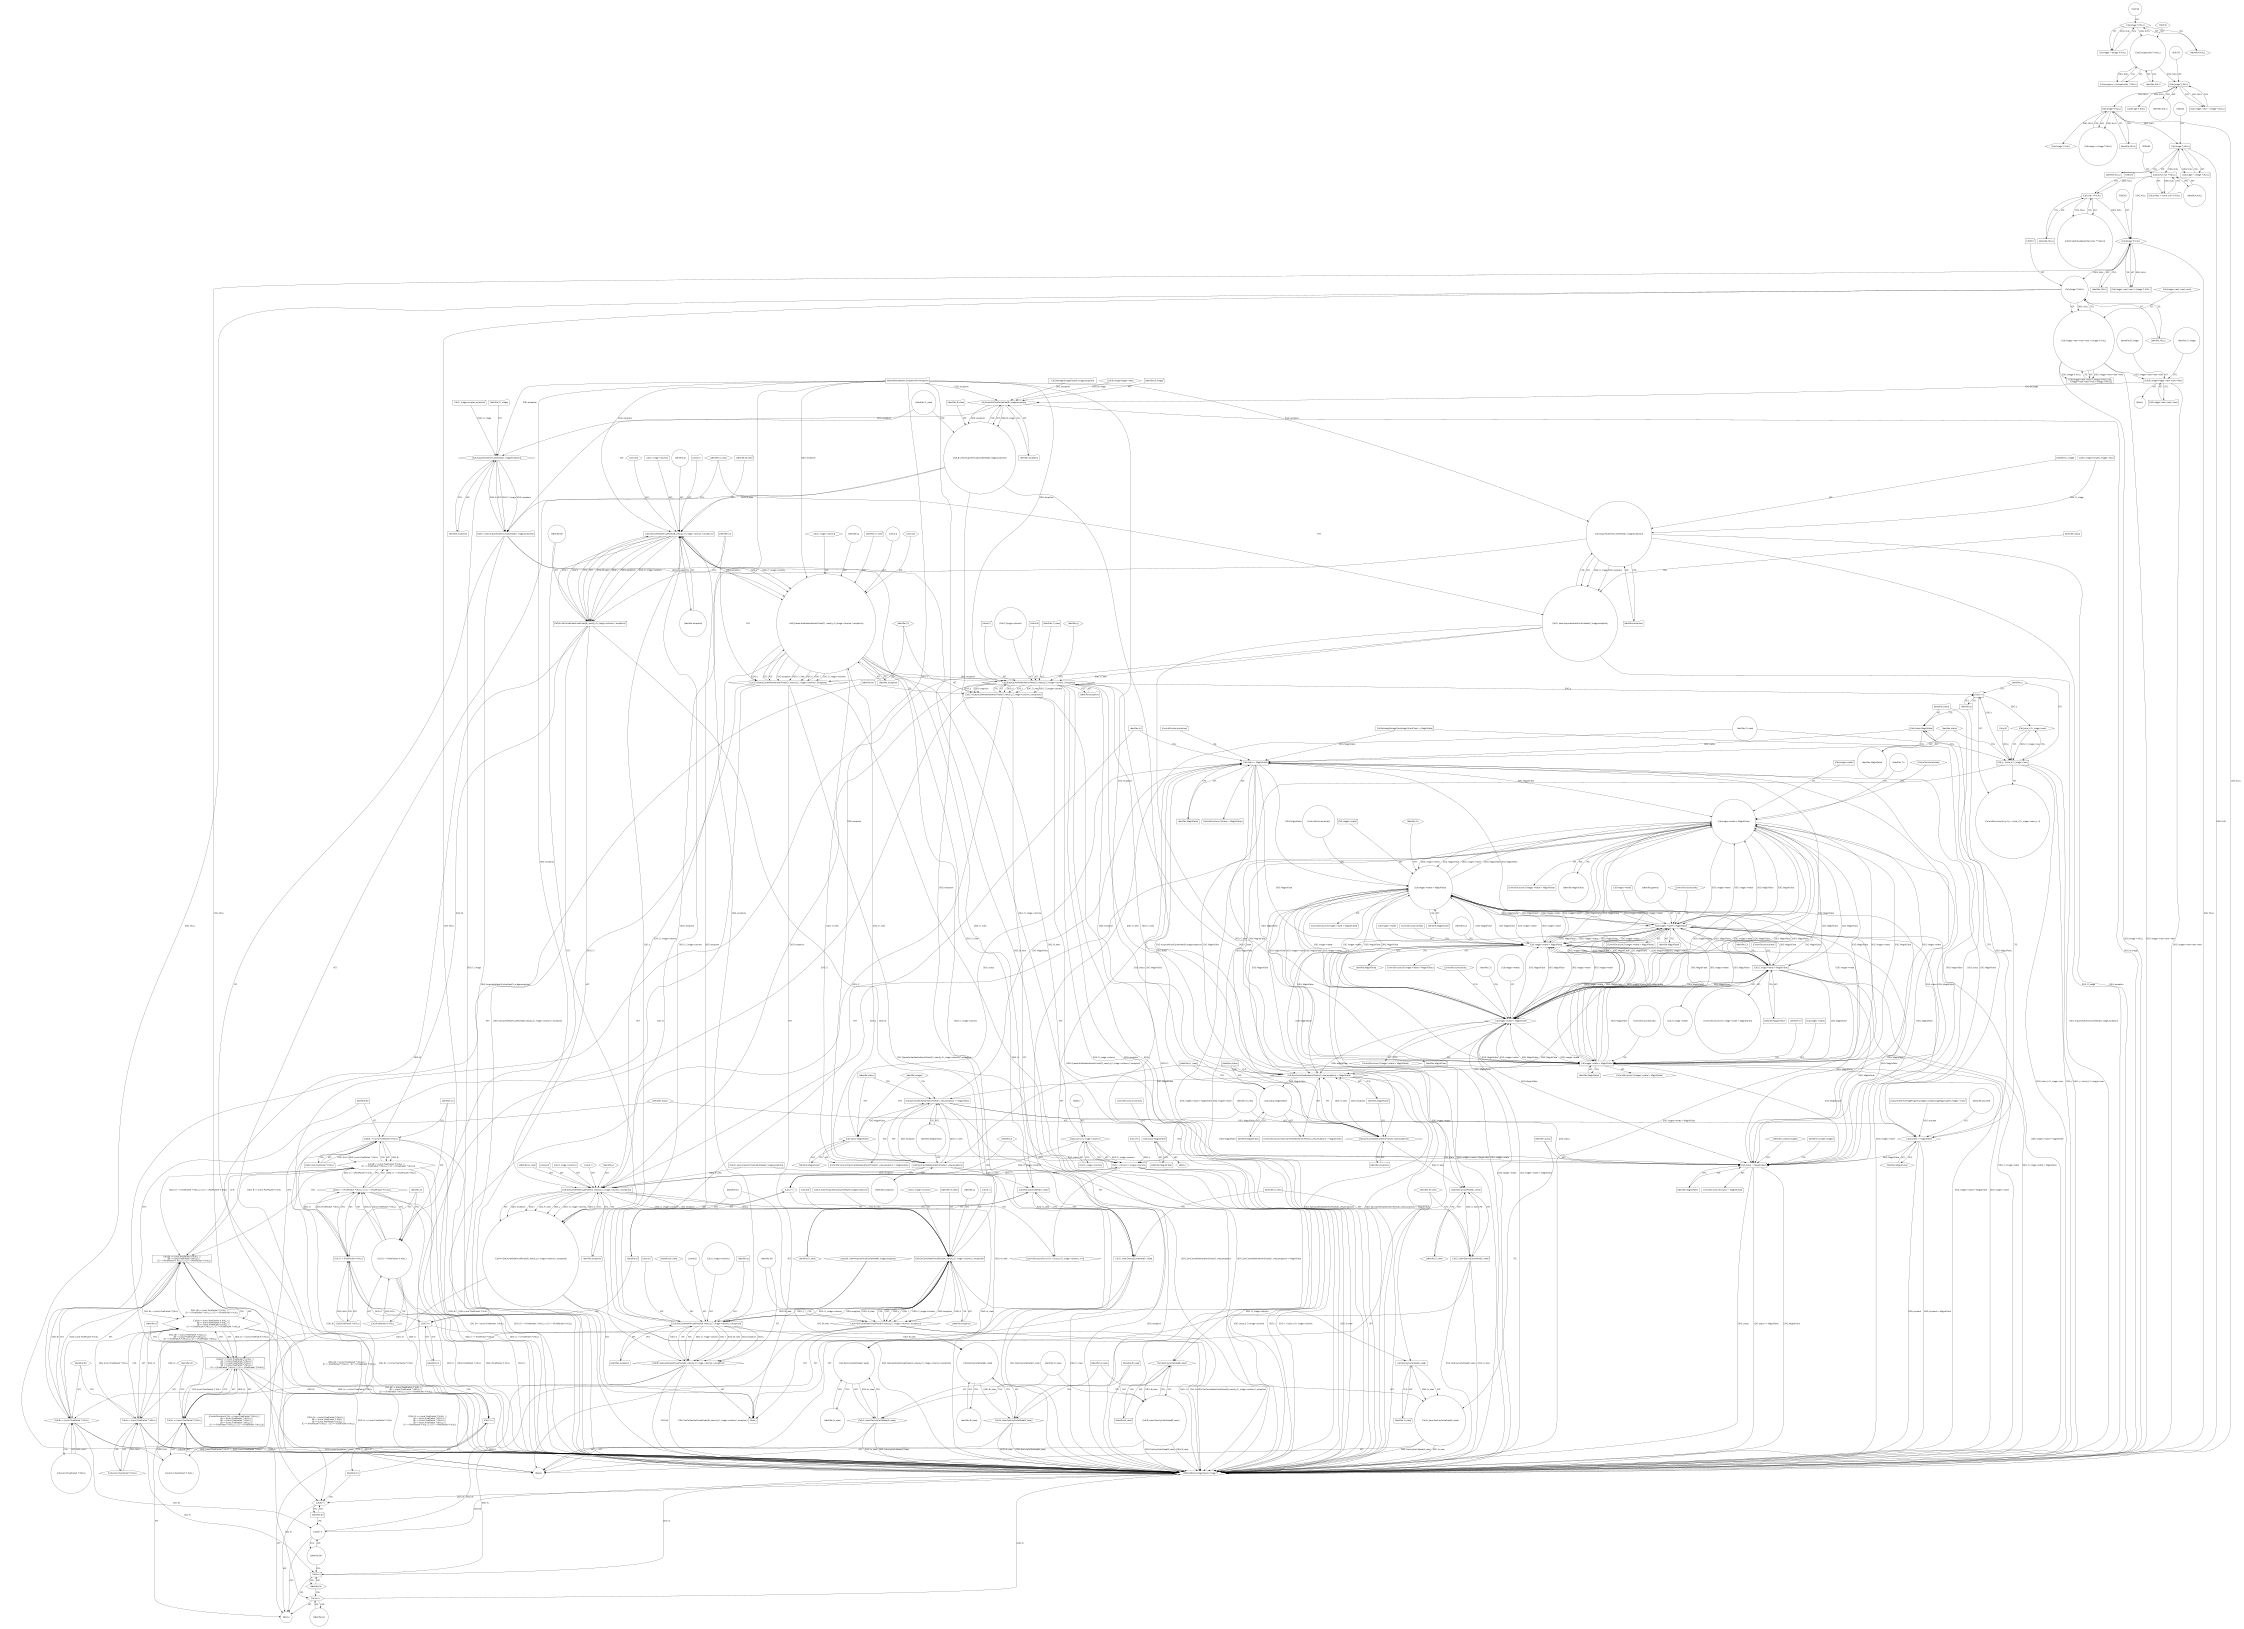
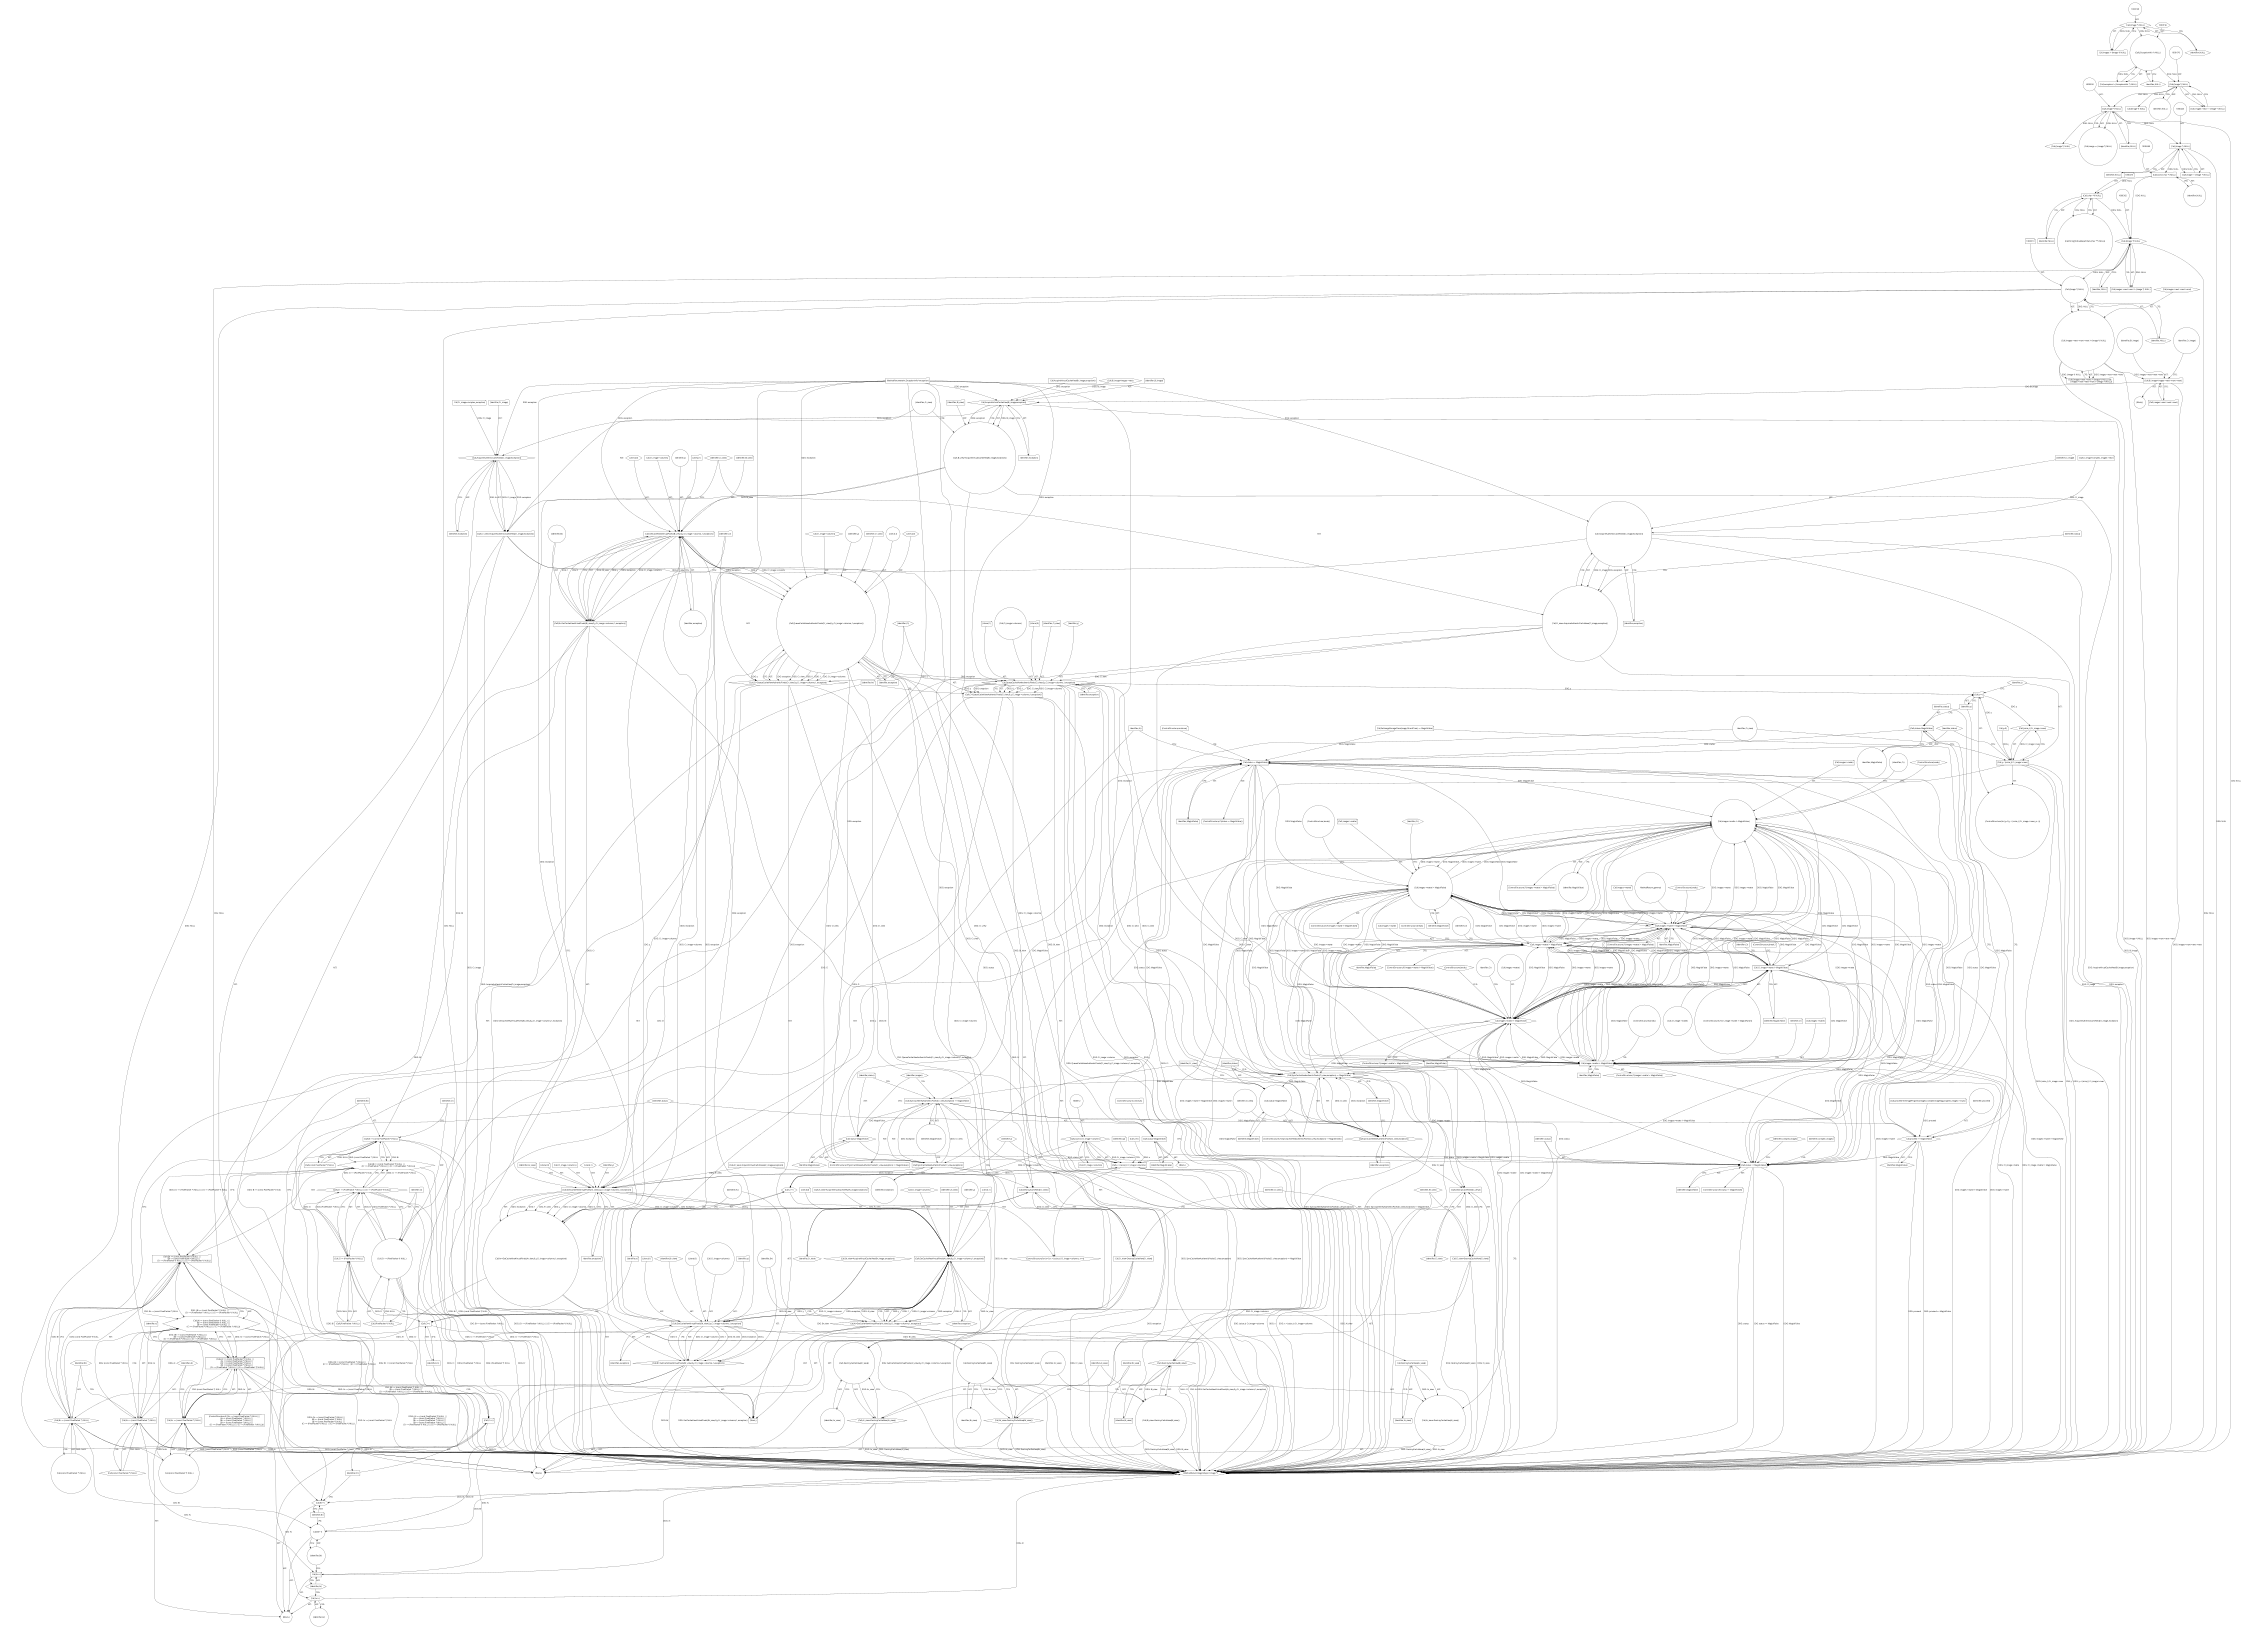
none -> (2090, 84)
(2164, 196) -> none
(1073, 381) -> (1073, 381)
(1650, 888) -> (1650, 888)
(1212, 963) -> (2086, 898)
(1738, 986) -> (1741, 985)
none -> (1119, 1139)
(868, 1259) -> (868, 1259)
